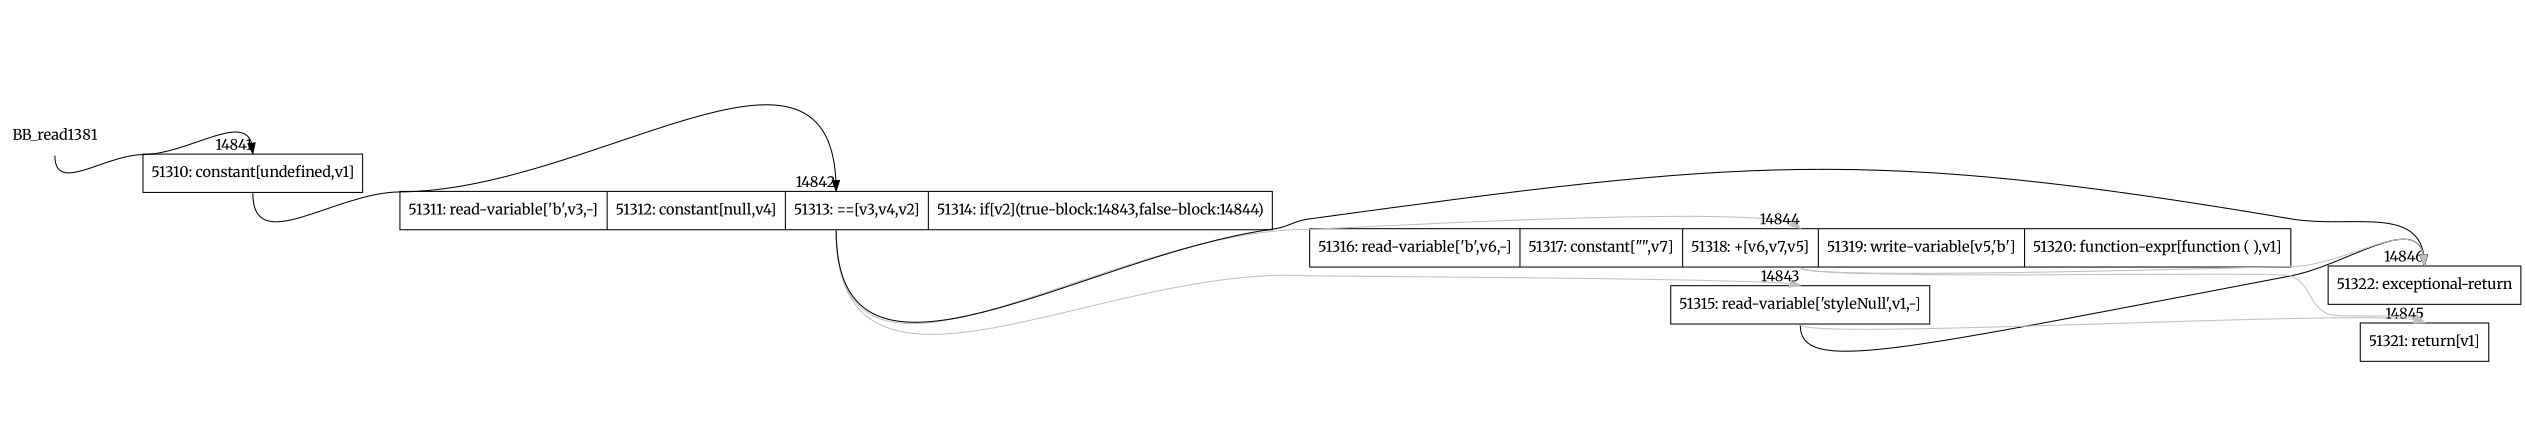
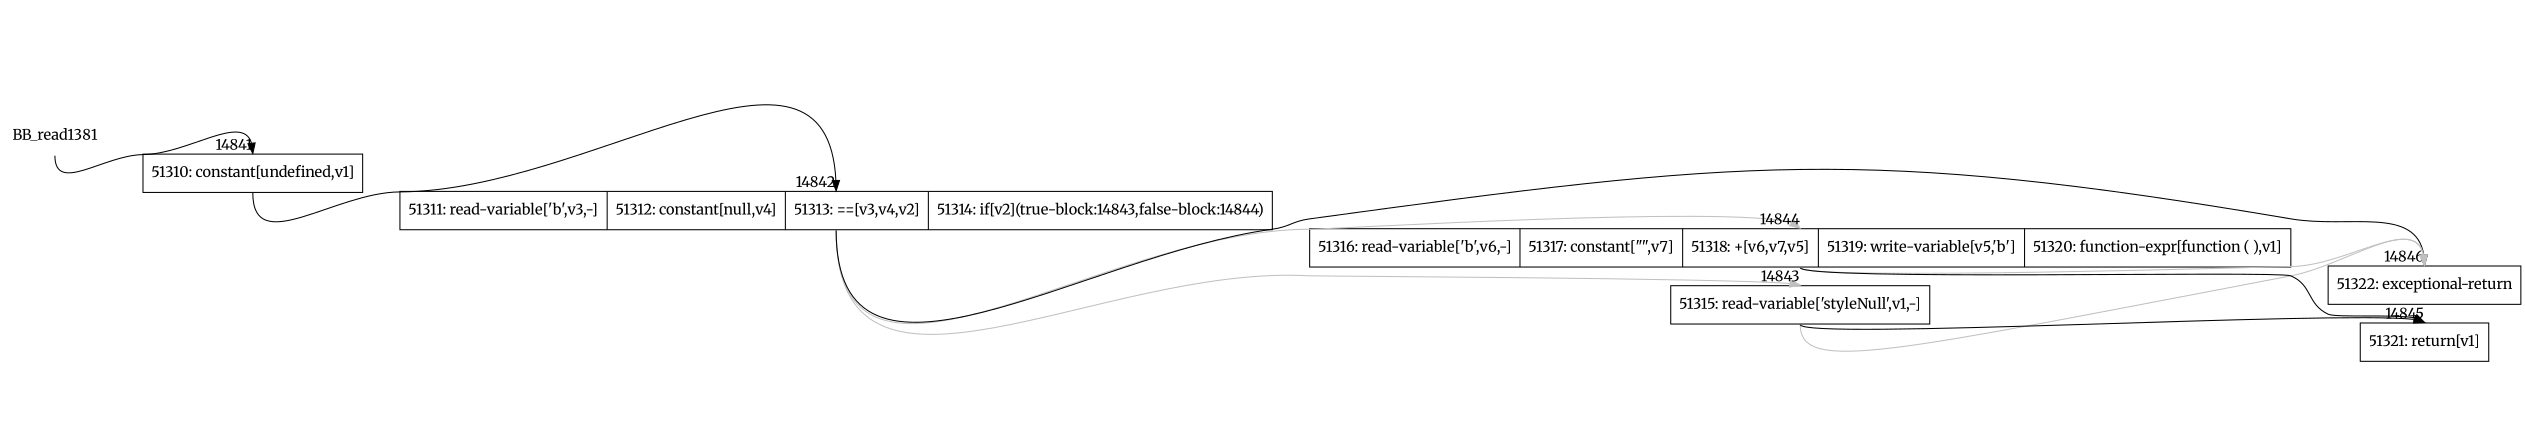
(2243, 274) -> (2243, 274)
(2112, 310) -> (2112, 310)
(2107, 324) -> (2107, 324)
